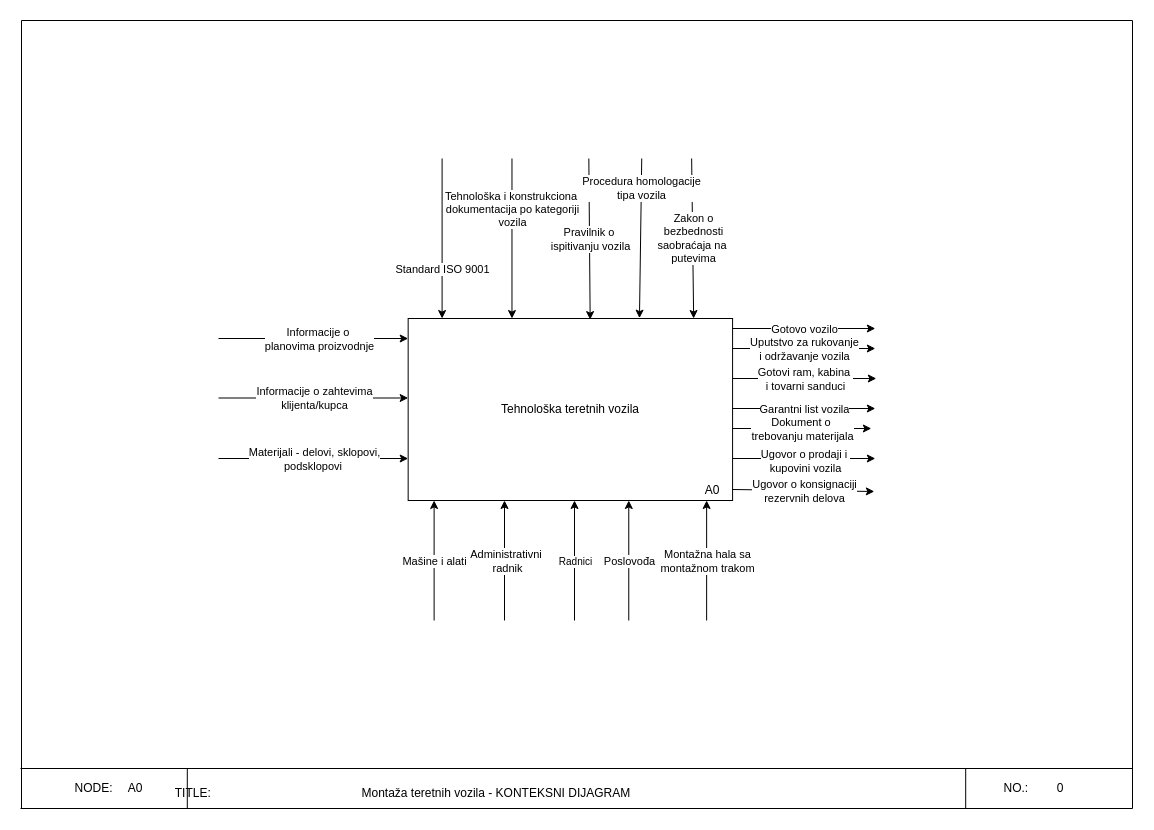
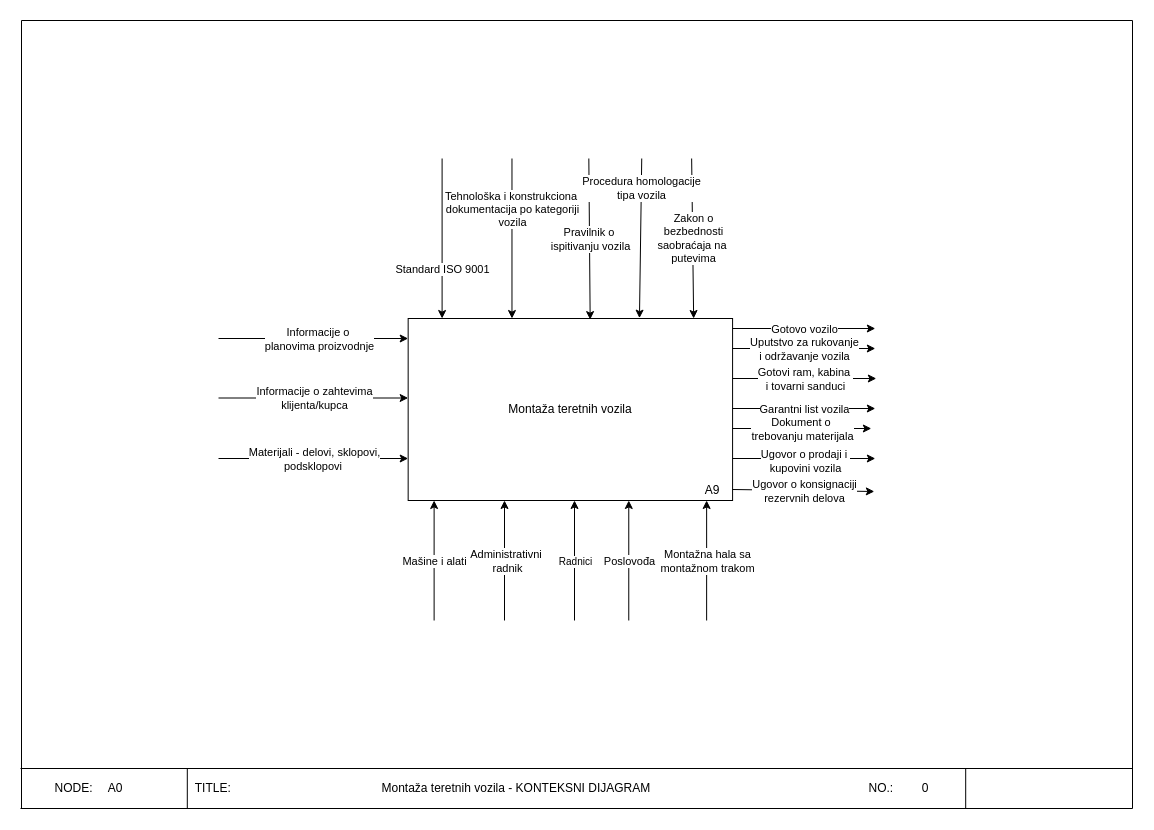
(571, 410) -> (571, 410)
(713, 491) -> (713, 491)
(108, 789) -> (88, 789)
(1034, 789) -> (899, 789)
(402, 794) -> (422, 789)
